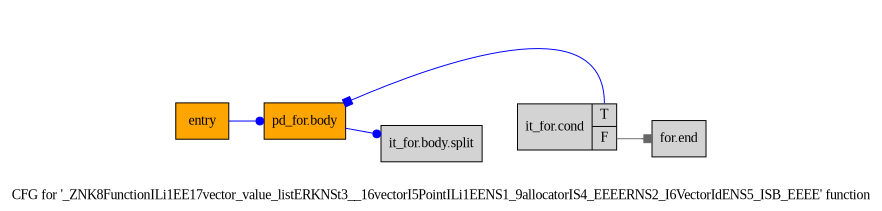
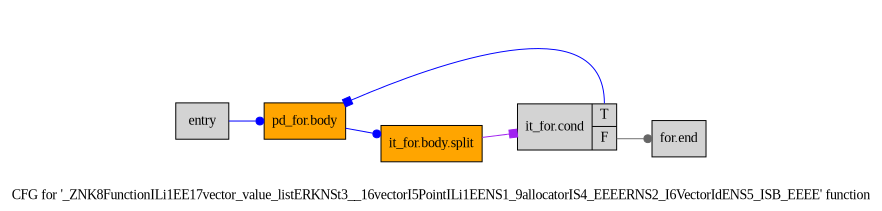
(202, 121) -> (202, 121)
none -> (495, 136)
(630, 139) -> (630, 139)
(432, 144) -> (432, 144)
